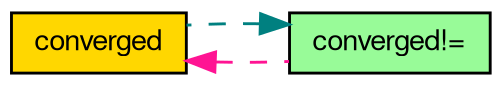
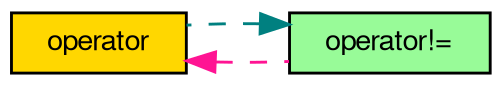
(99, 43) -> (99, 43)
(390, 43) -> (390, 43)
